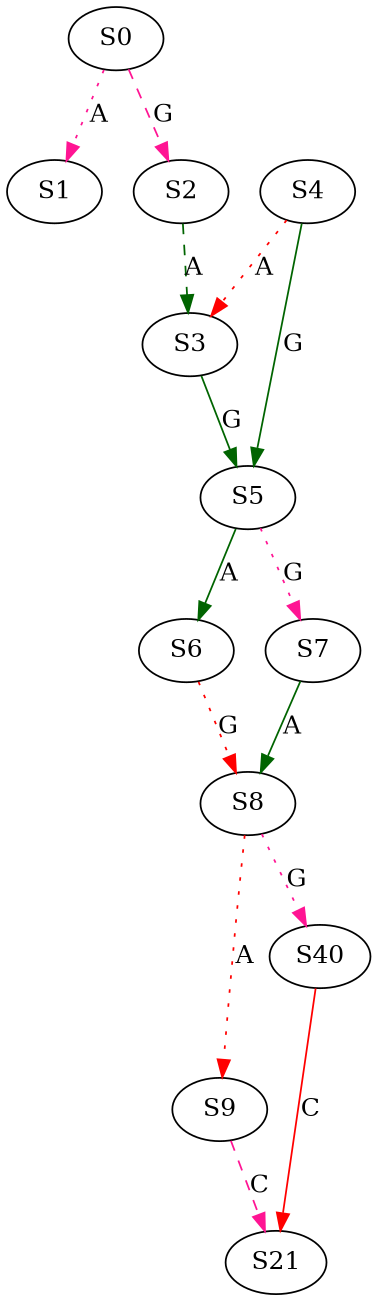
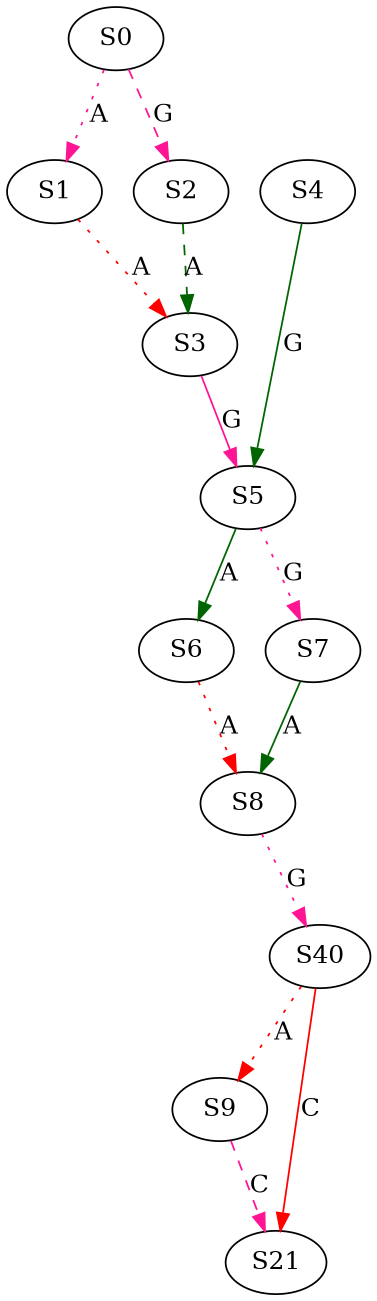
(255, 261) -> (116, 262)
(216, 413) -> (216, 413)
(229, 727) -> (229, 727)
(234, 947) -> (275, 1026)
